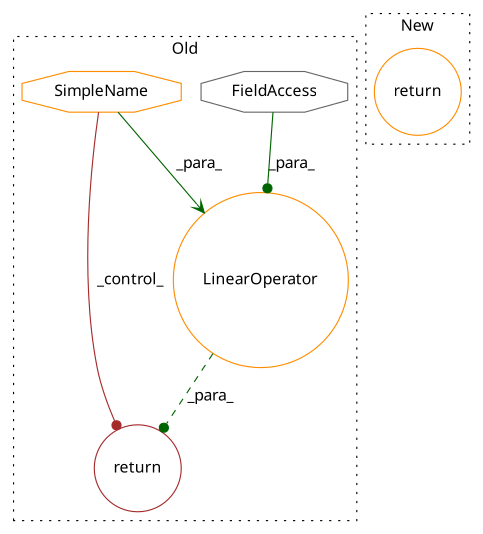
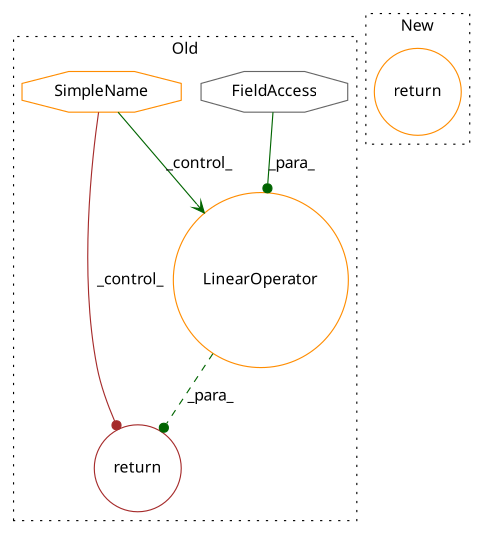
(199, 164) -> (199, 164)
